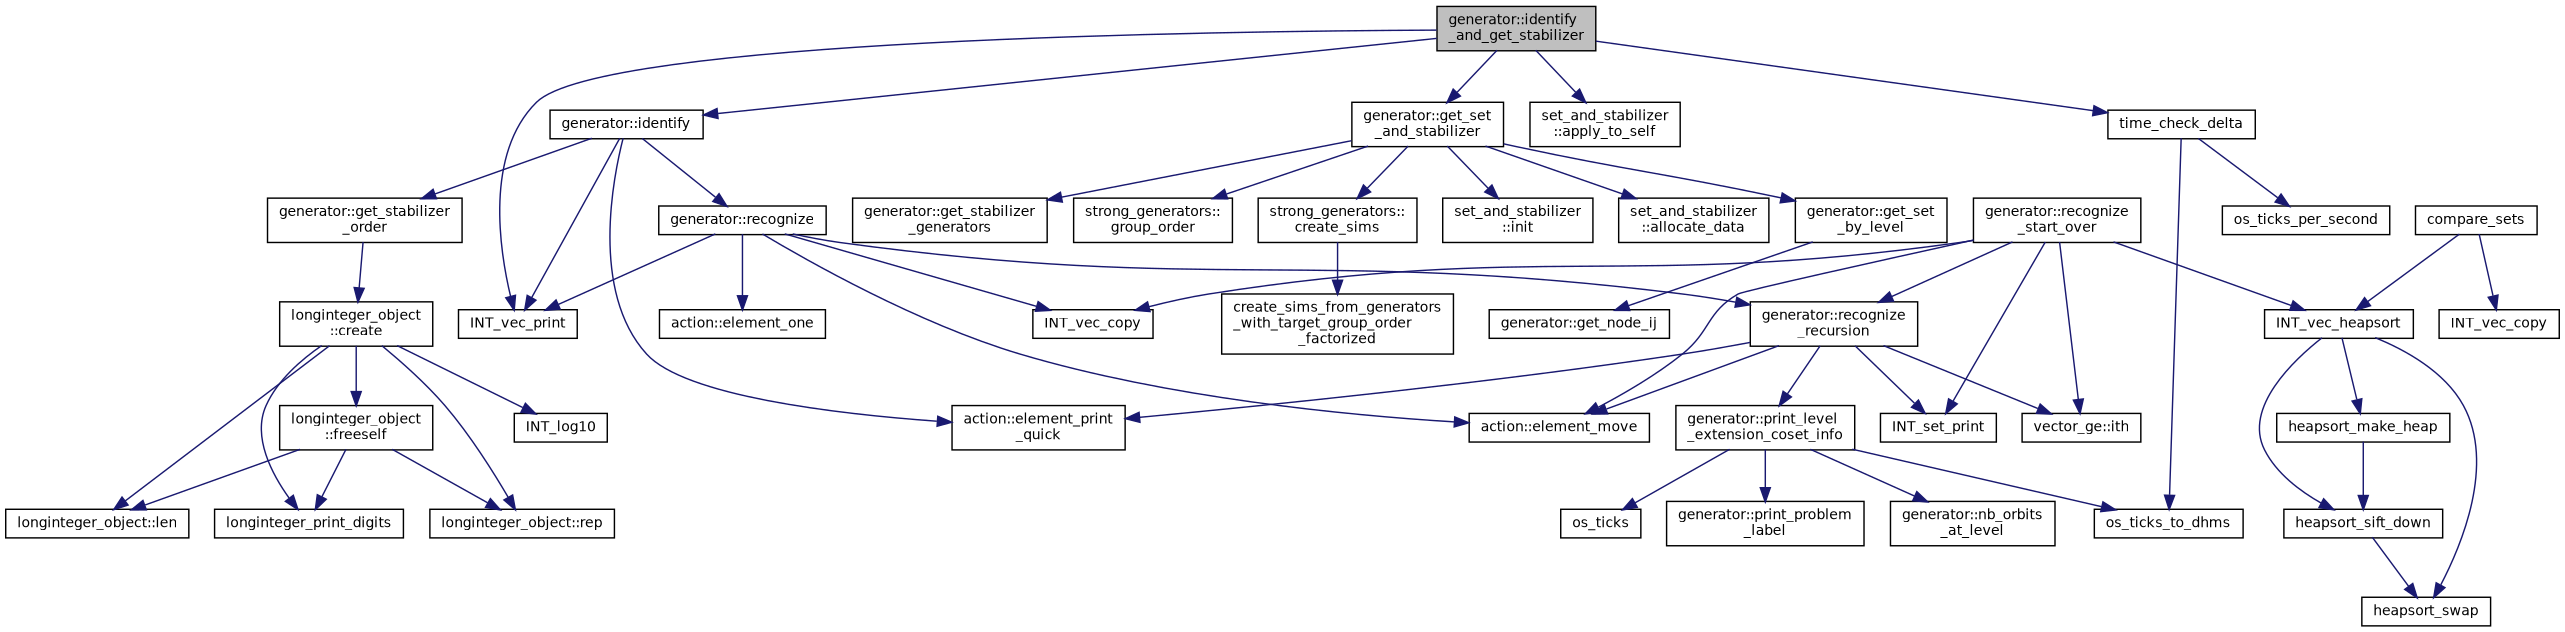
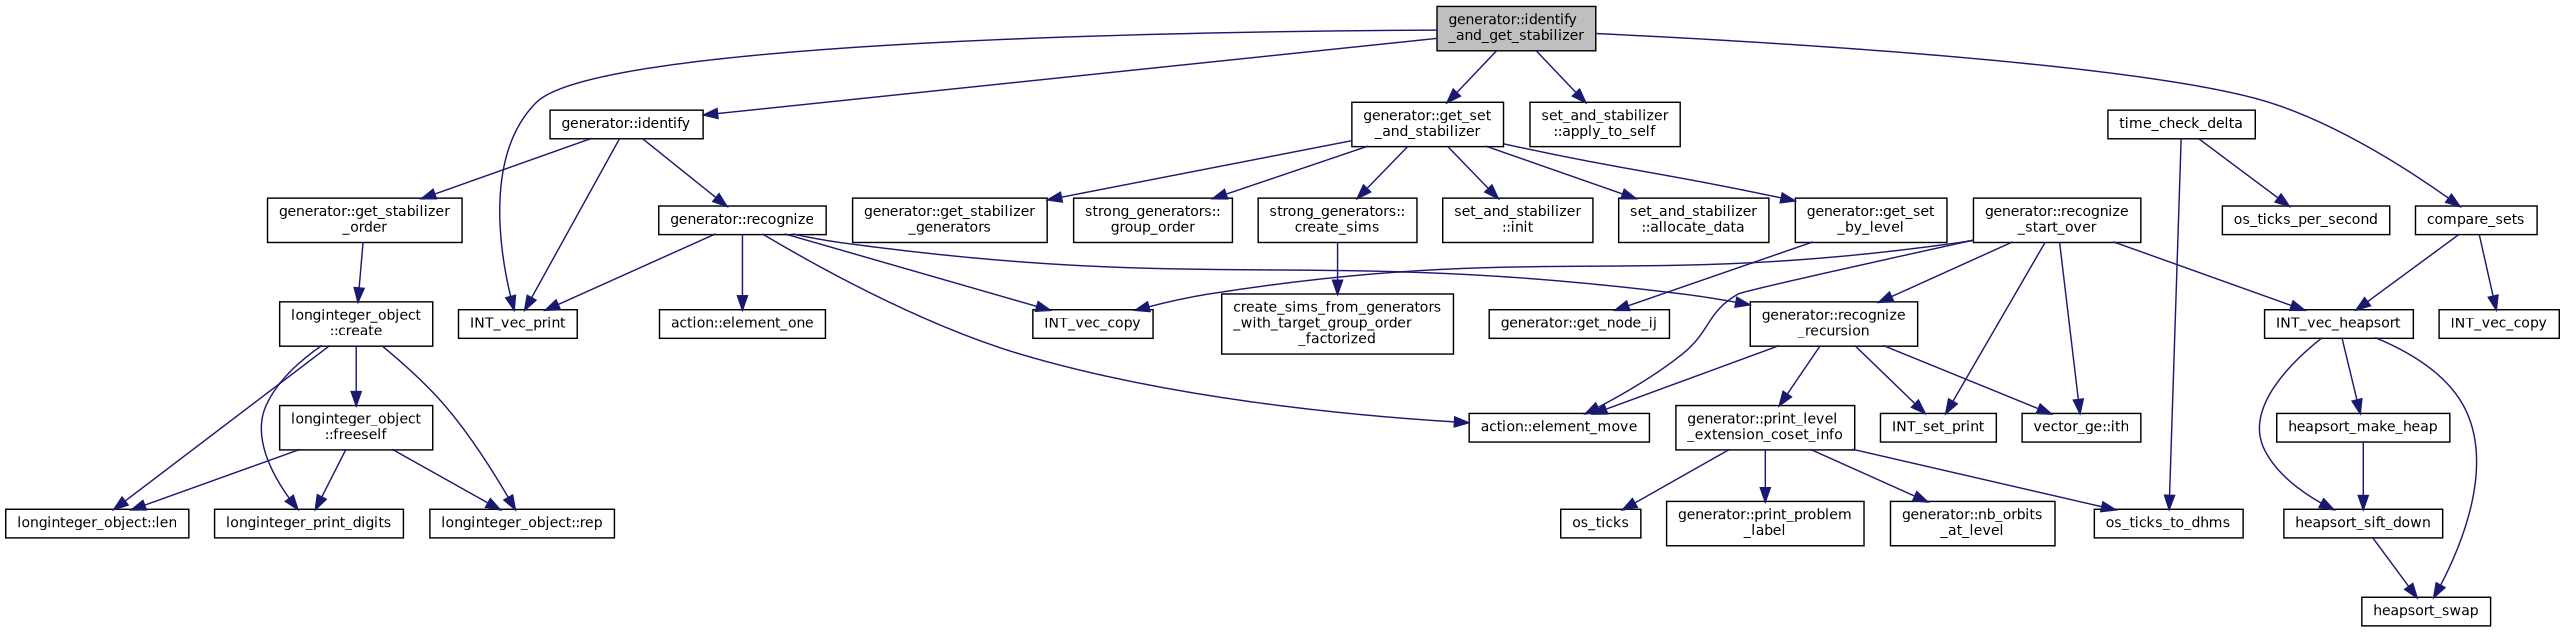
(1845, 76) -> (2036, 65)
(561, 428) -> none
(1039, 428) -> none
